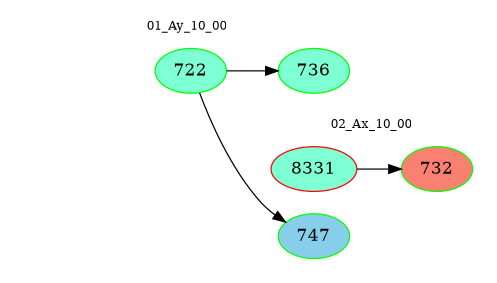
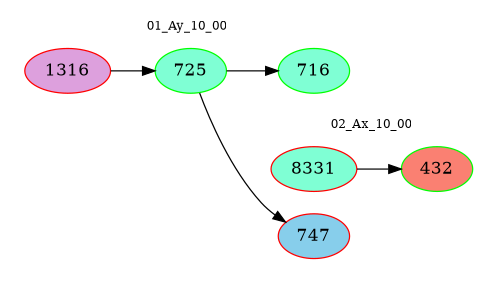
none -> (68, 71)
(191, 71) -> (191, 71)
(314, 71) -> (314, 71)
(437, 169) -> (437, 169)
(314, 236) -> (314, 236)
